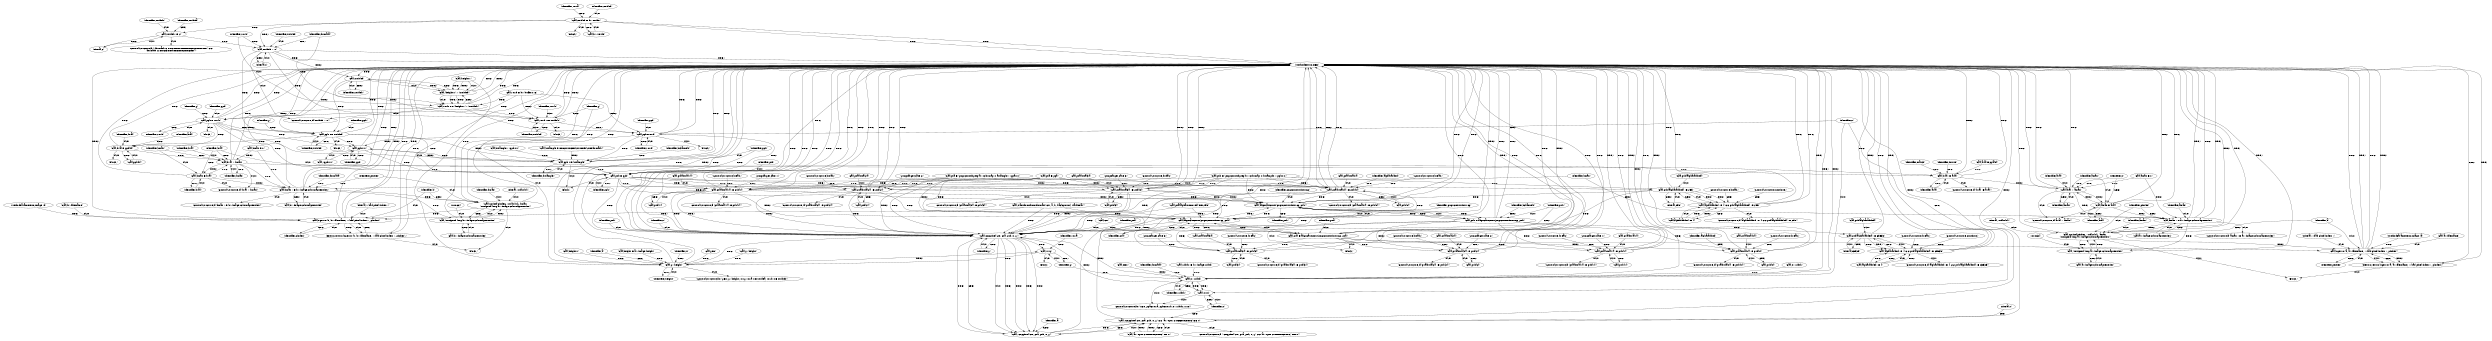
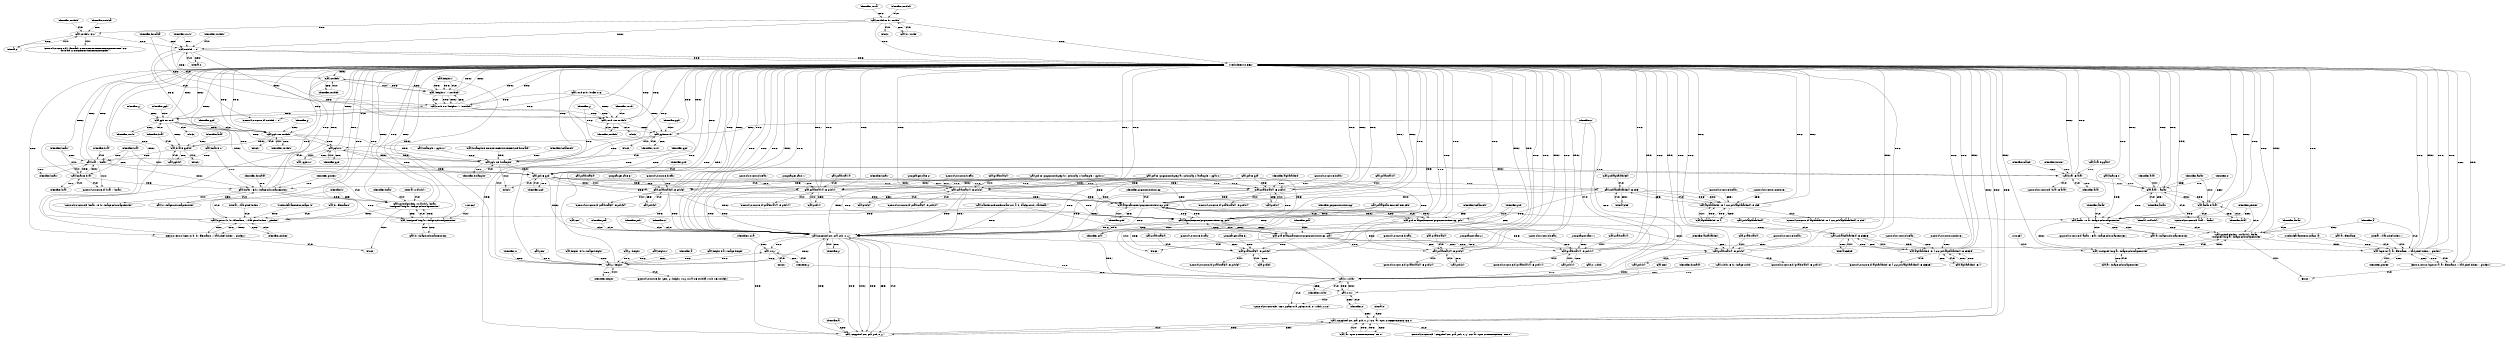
none -> (584, 251)
